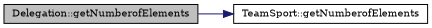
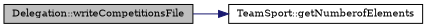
(101, 14) -> (98, 14)
